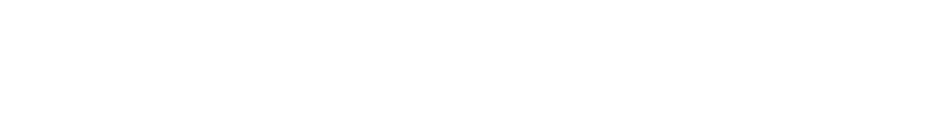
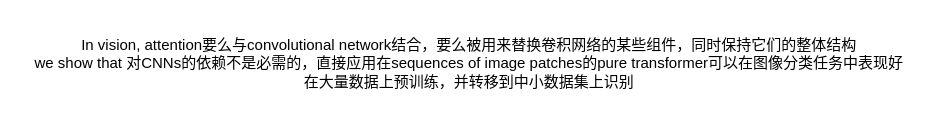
none -> (469, 63)
